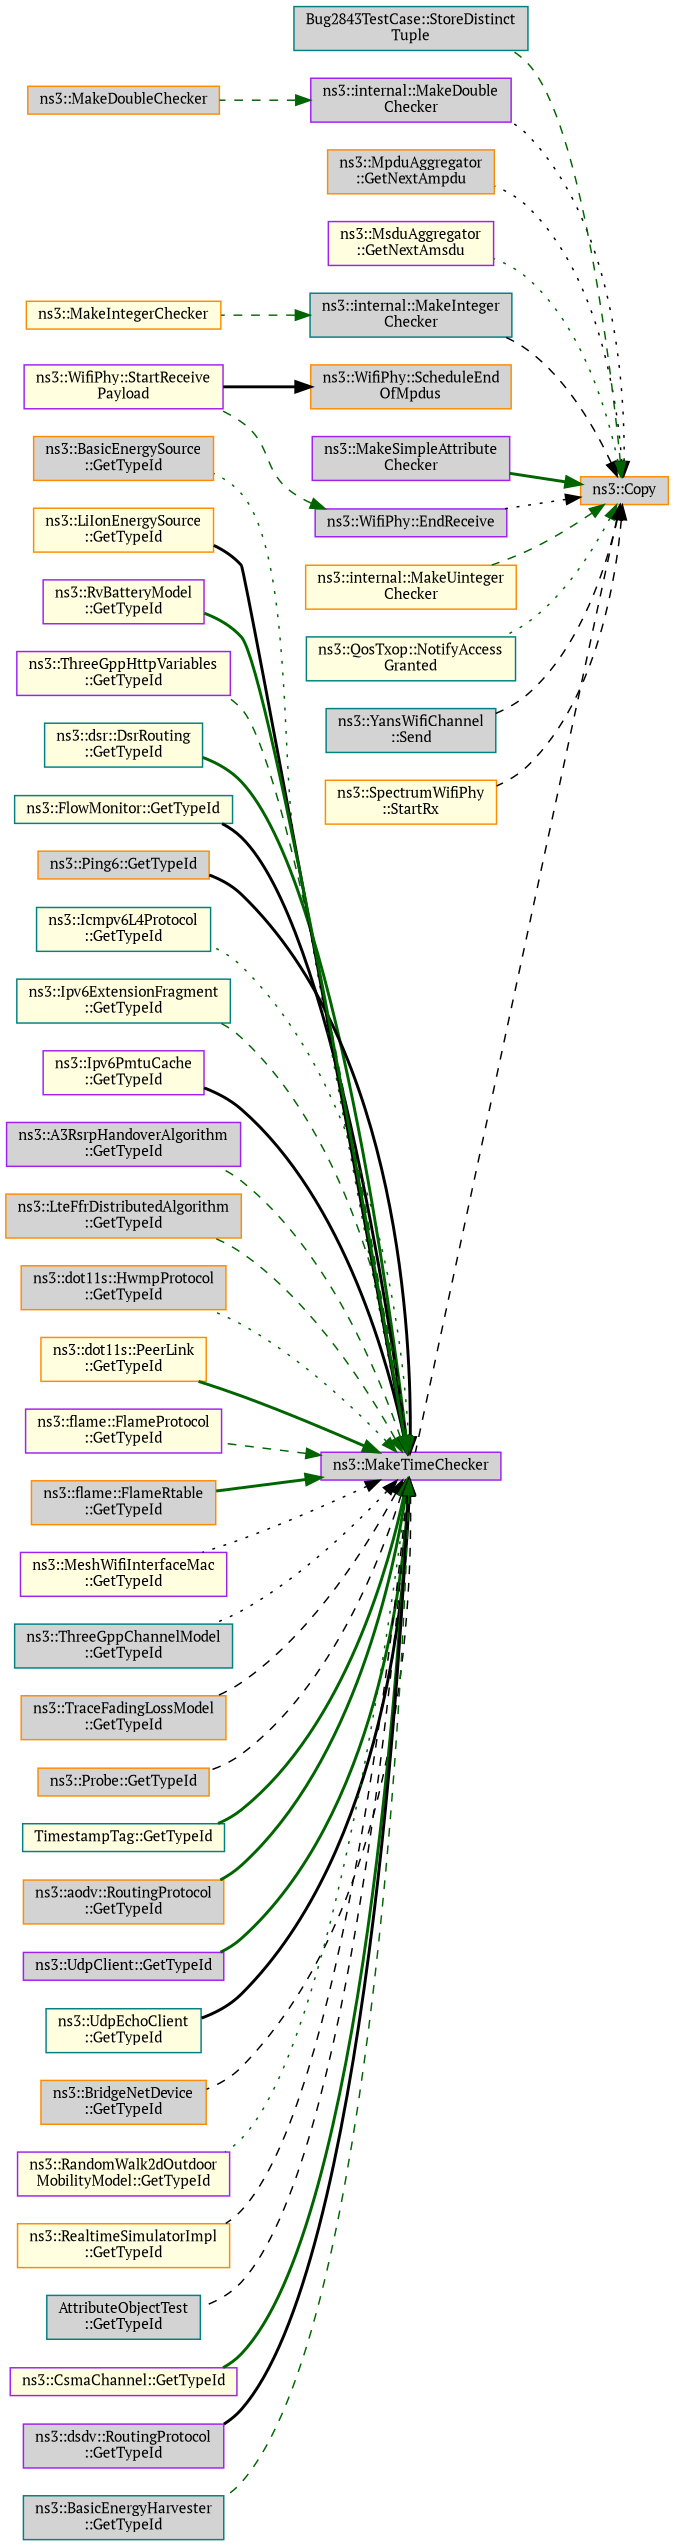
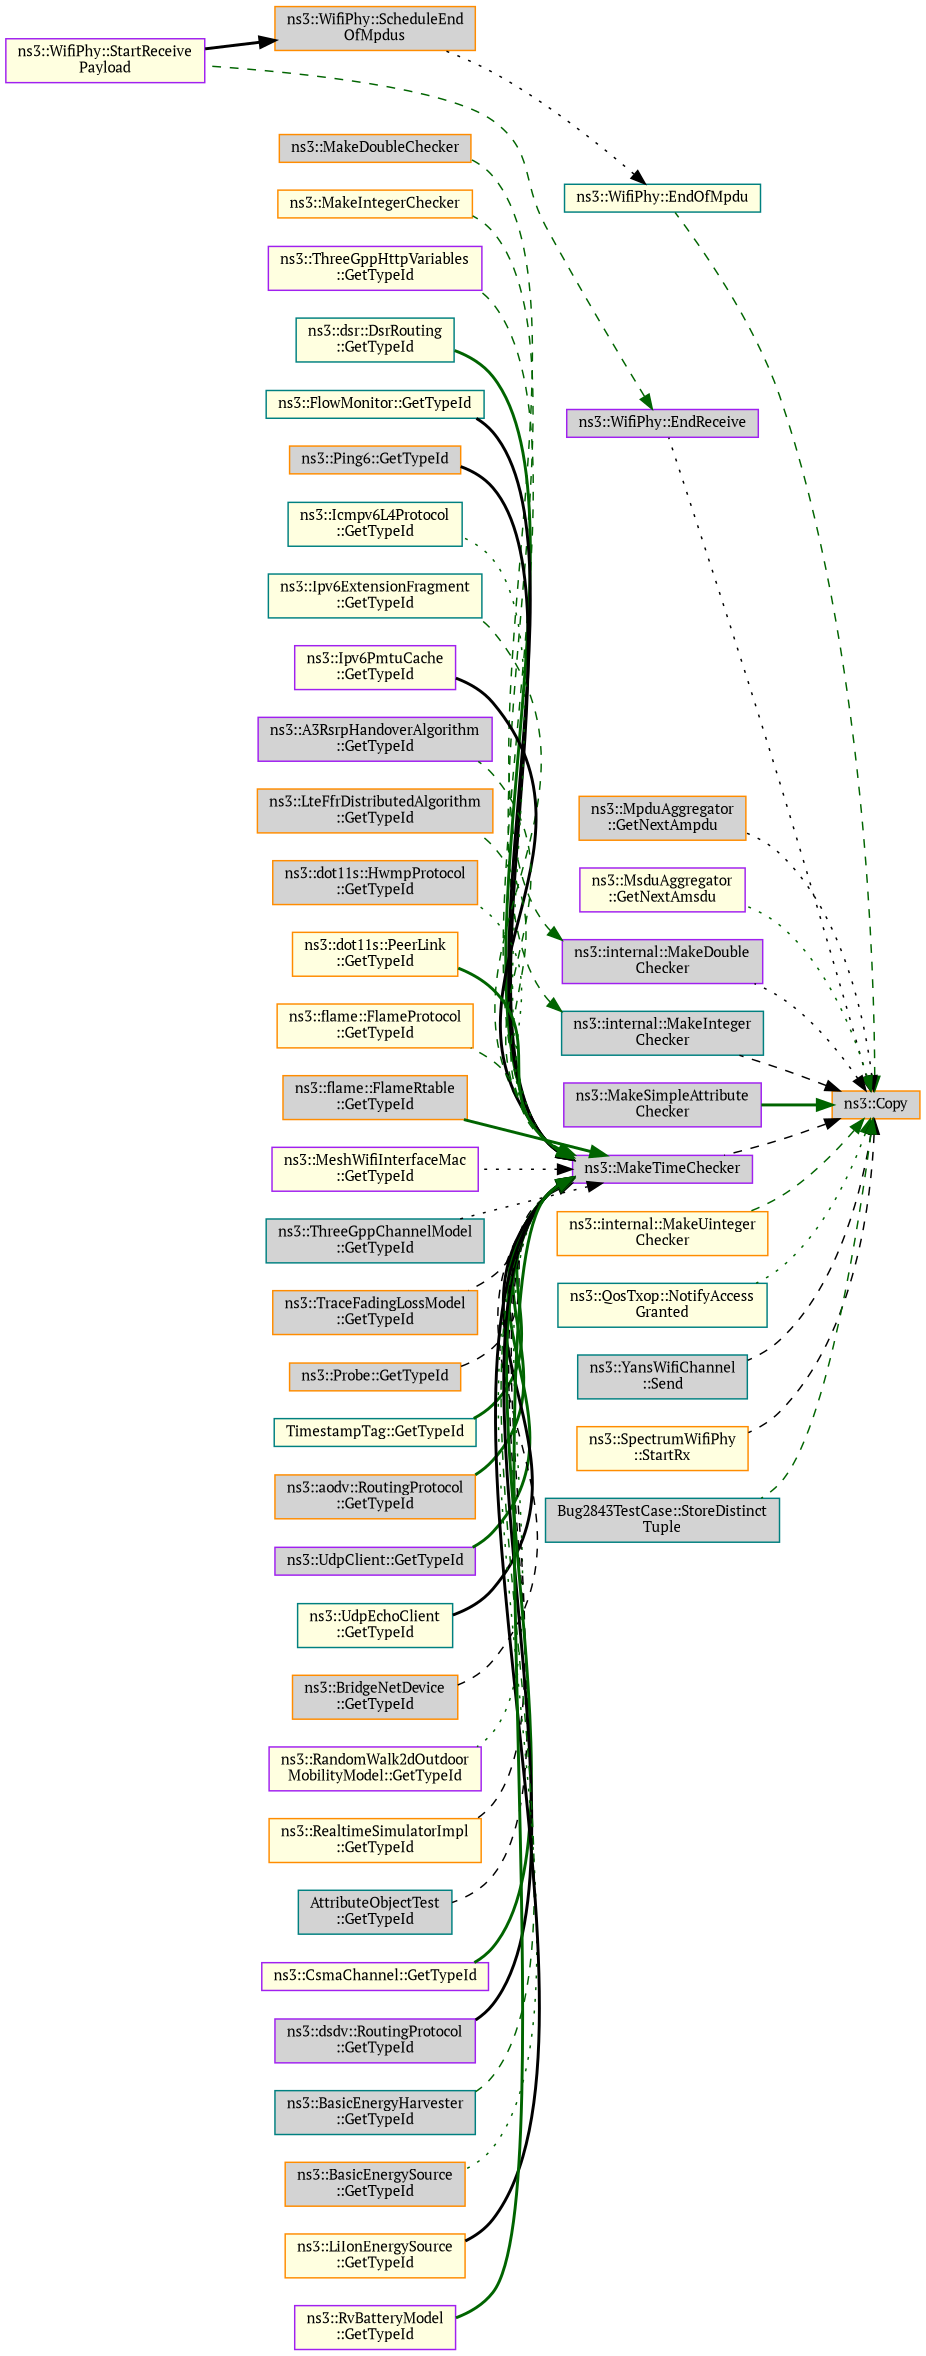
none -> (663, 198)
(124, 1431) -> (375, 1026)
